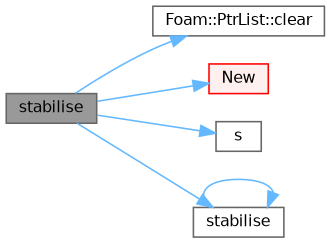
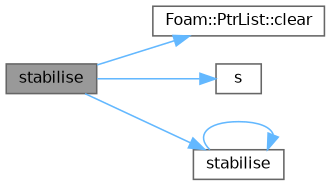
(239, 79) -> none
